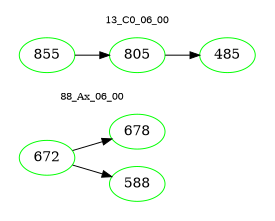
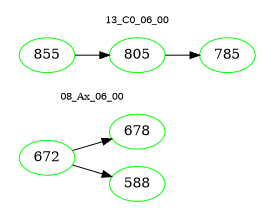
(227, 55) -> (227, 55)
(92, 97) -> (92, 97)
